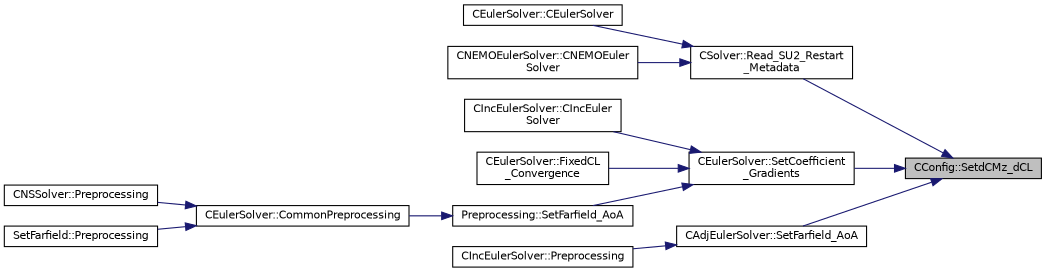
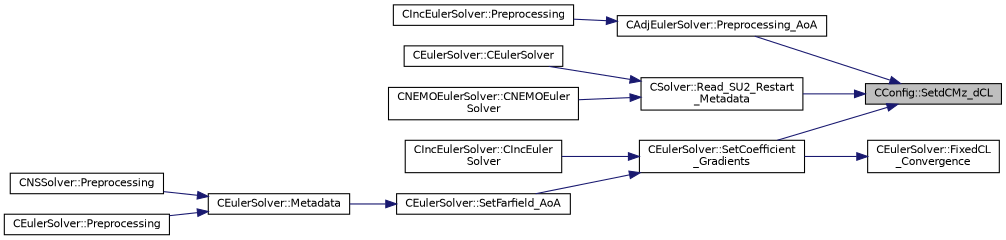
(643, 168) -> (831, 156)
(303, 216) -> (279, 204)
(543, 216) -> (483, 204)
(81, 236) -> (87, 224)
(772, 236) -> (722, 26)
